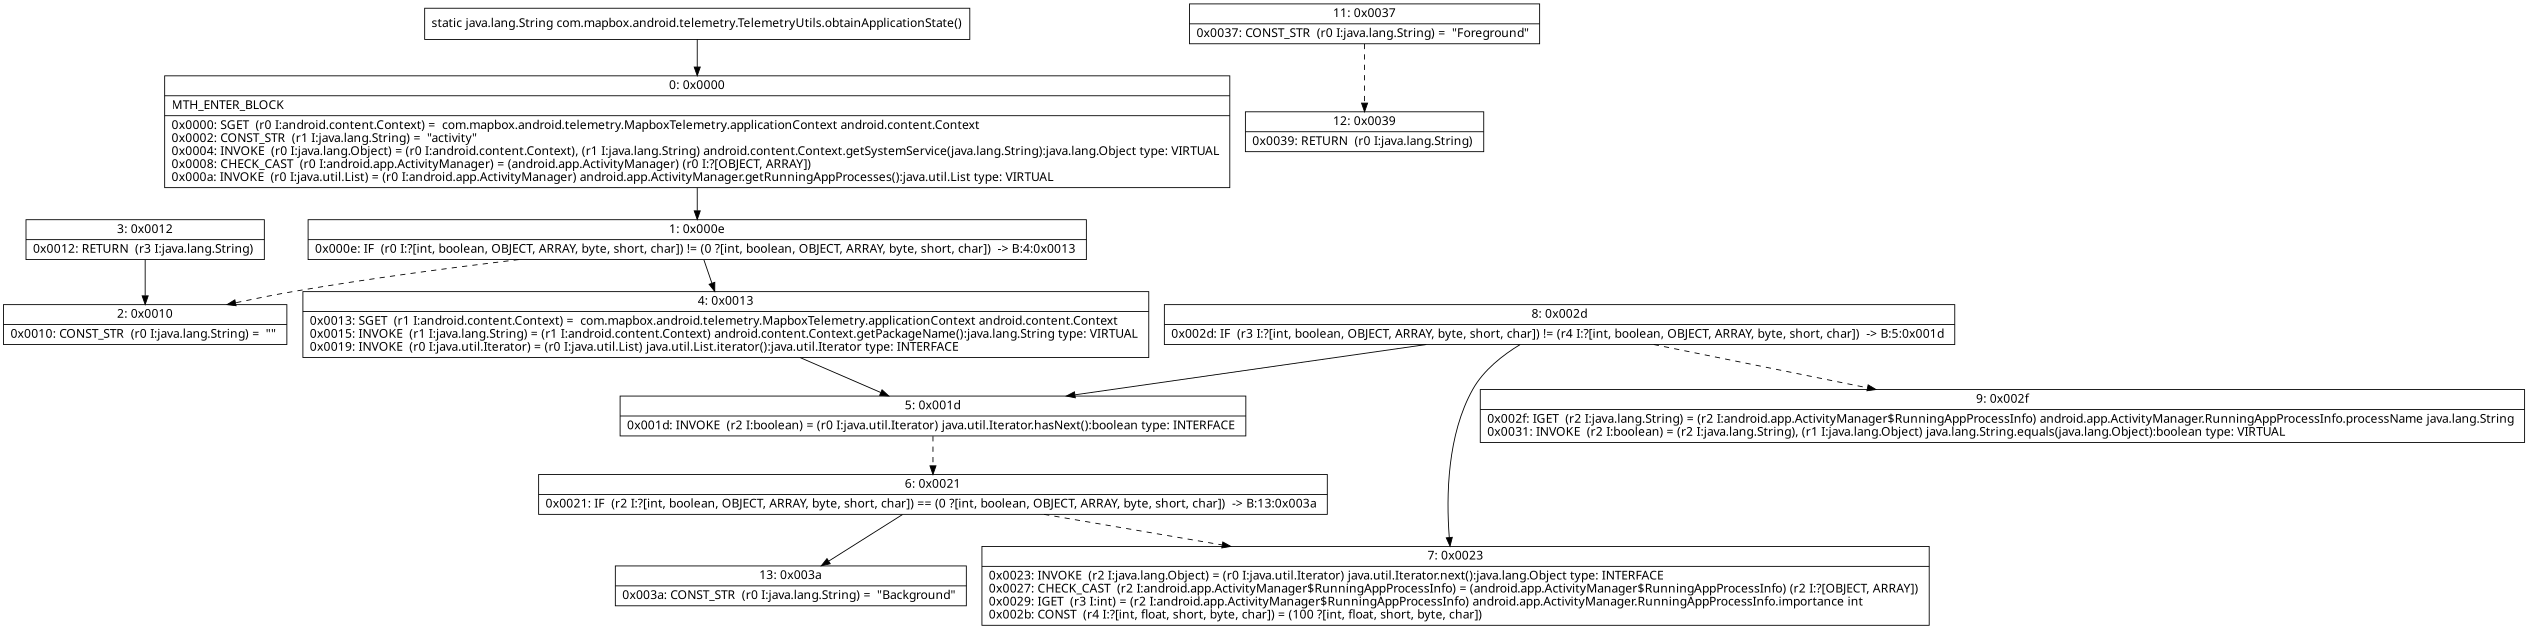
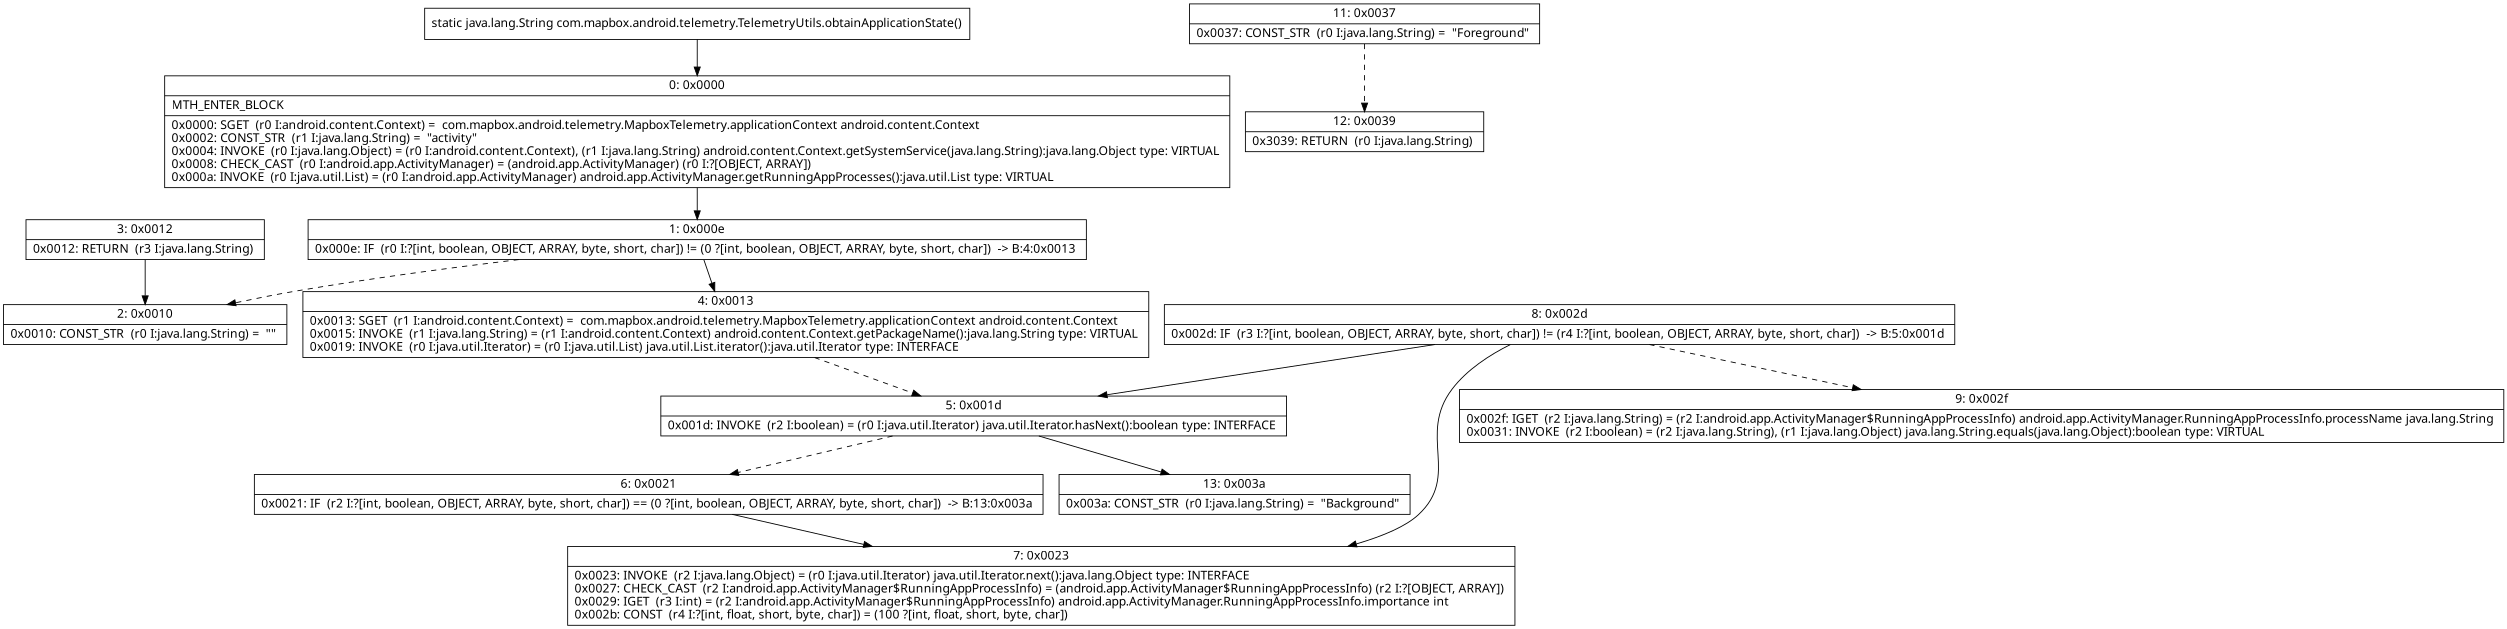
(1365, 141) -> (1365, 141)
(840, 375) -> (864, 375)
(1133, 530) -> (798, 529)
(866, 538) -> (1100, 454)
